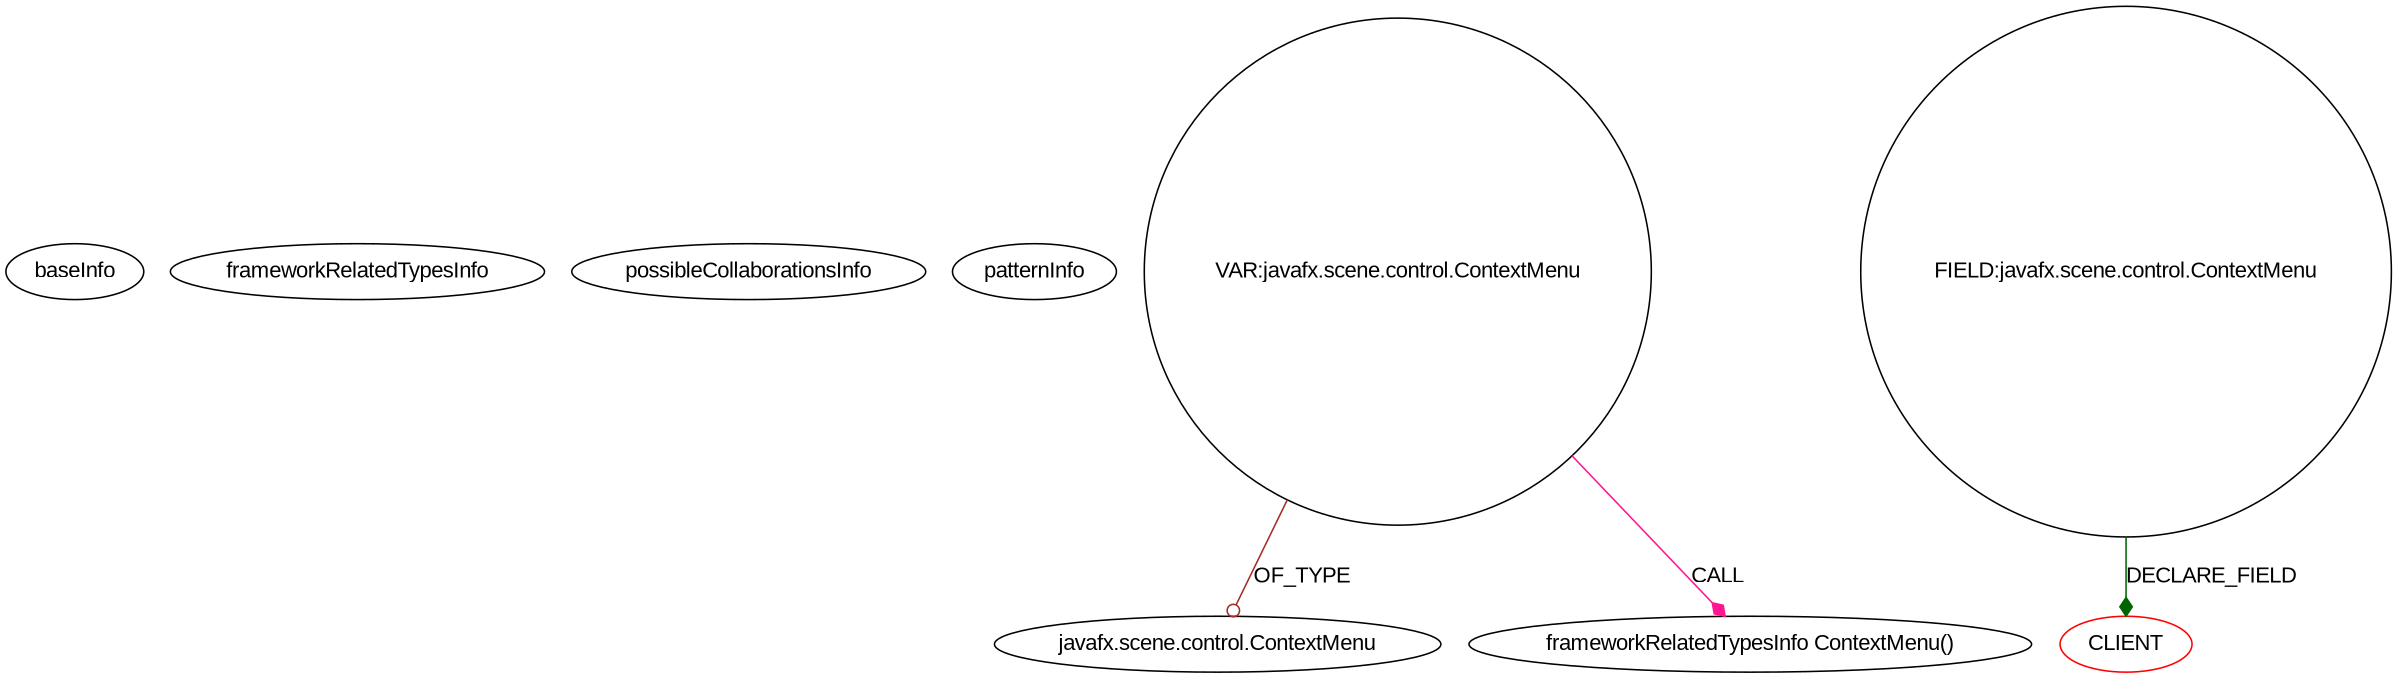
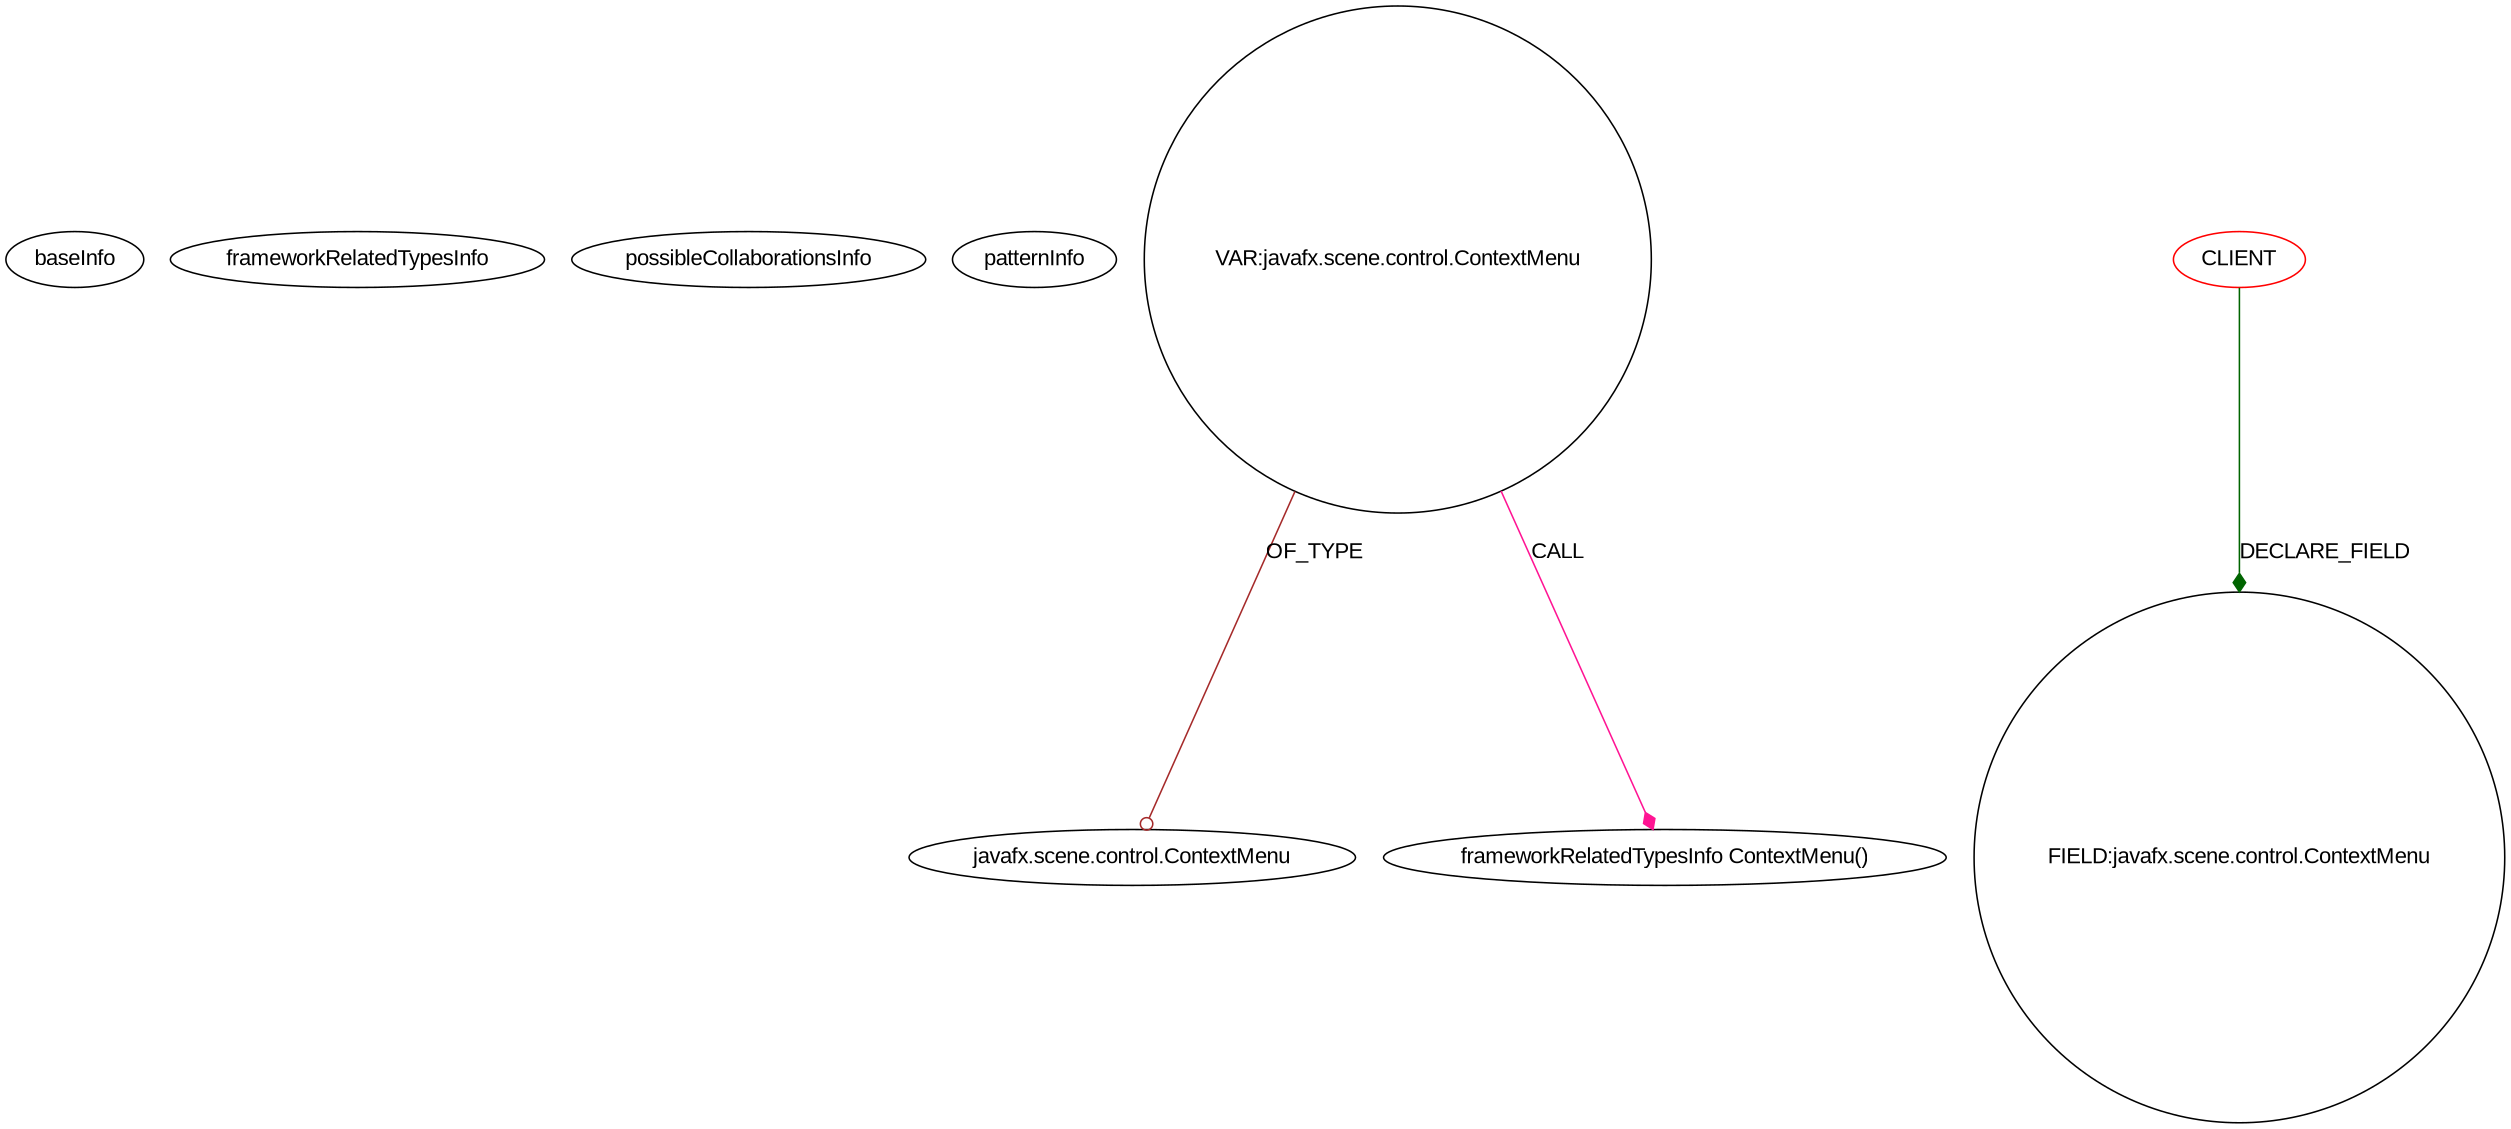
(2126, 567) -> (2239, 430)
